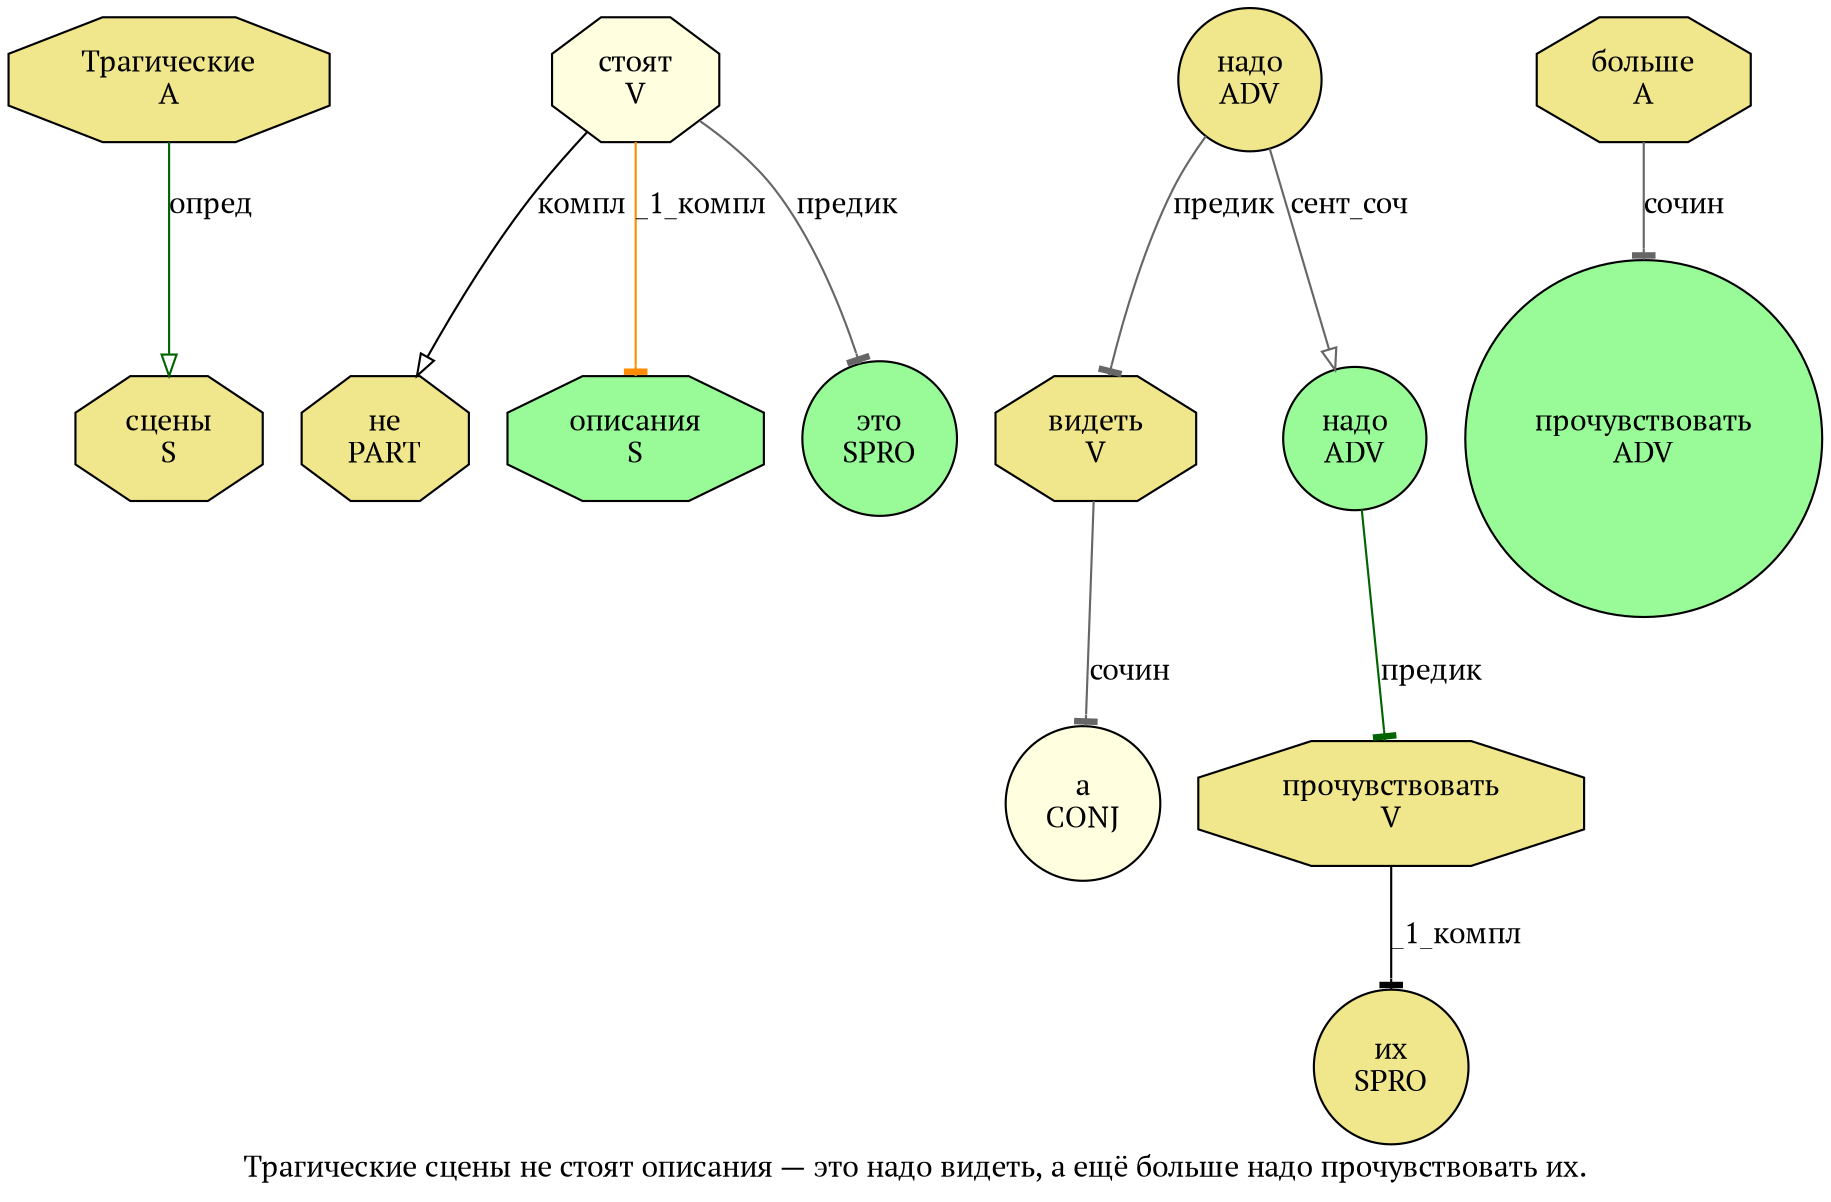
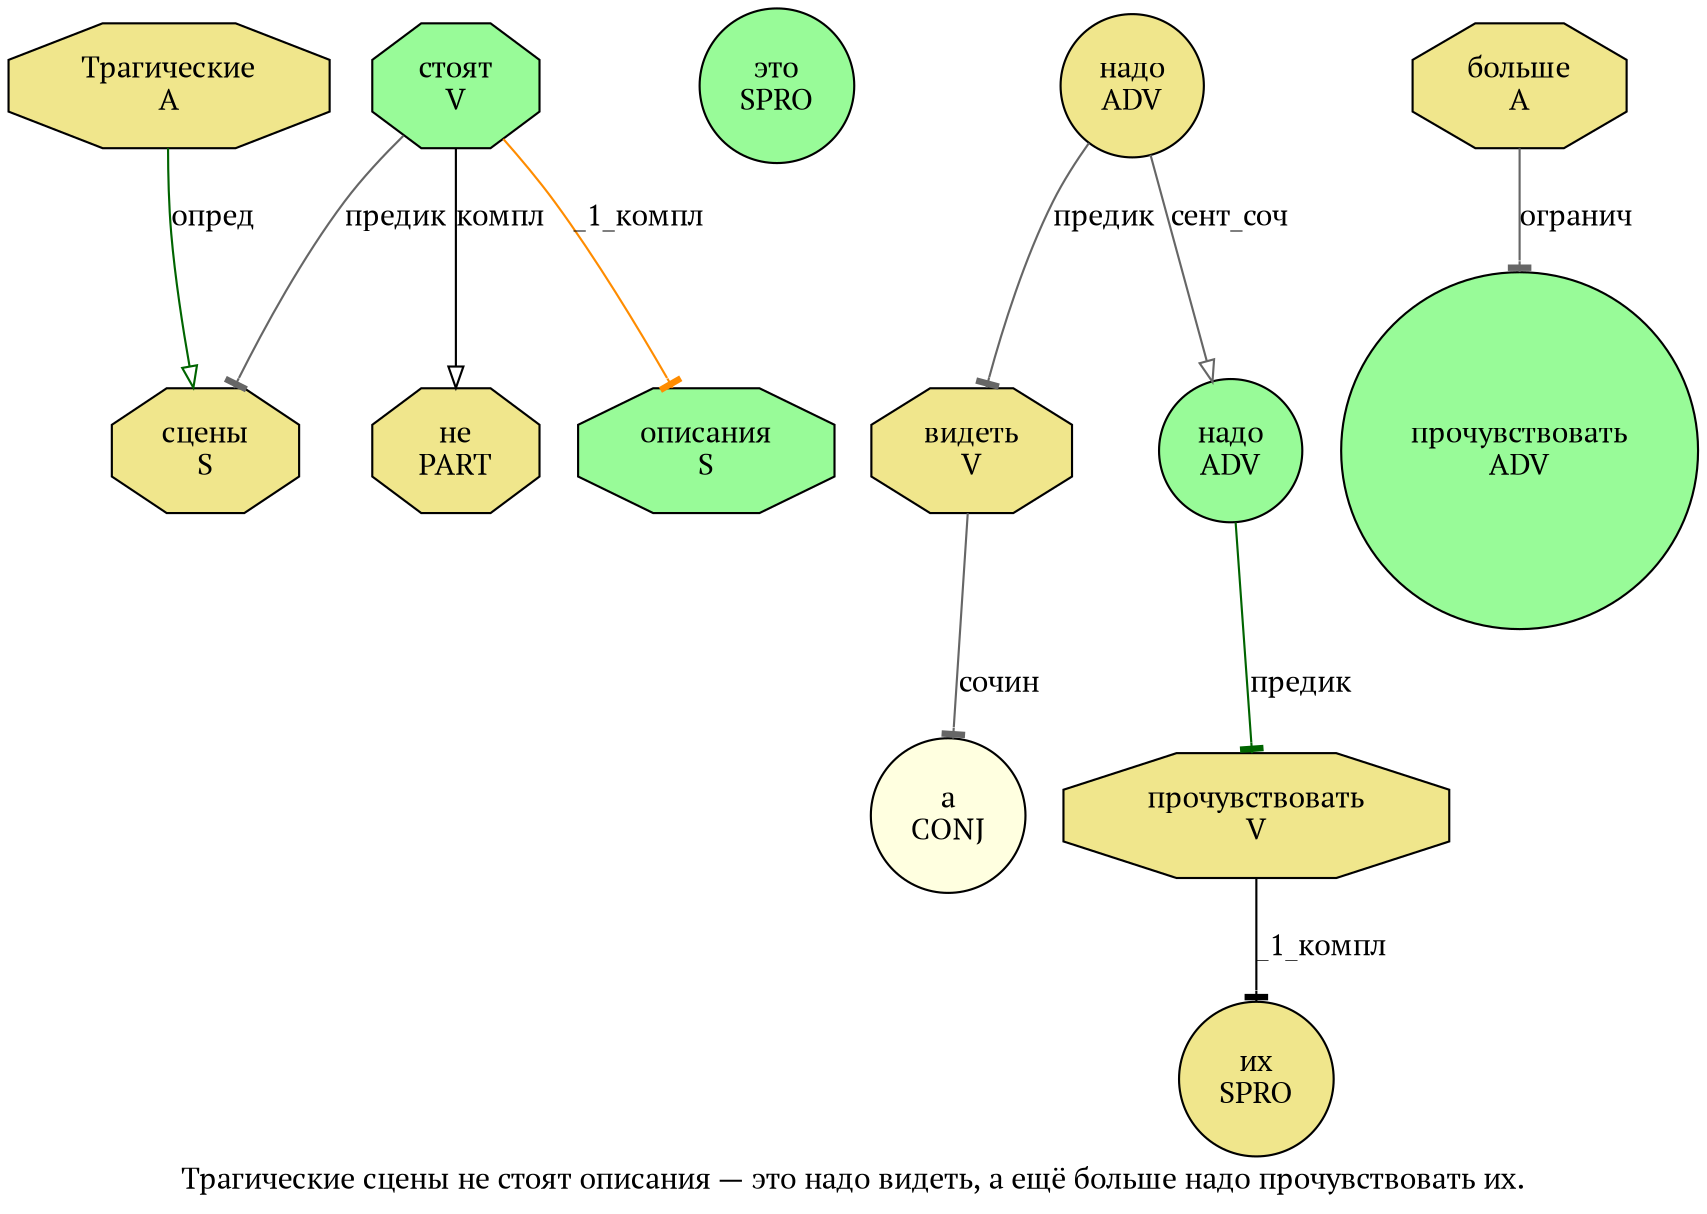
(636, 80) -> (456, 86)
(1684, 205) -> (1576, 217)
(798, 223) -> (311, 250)
